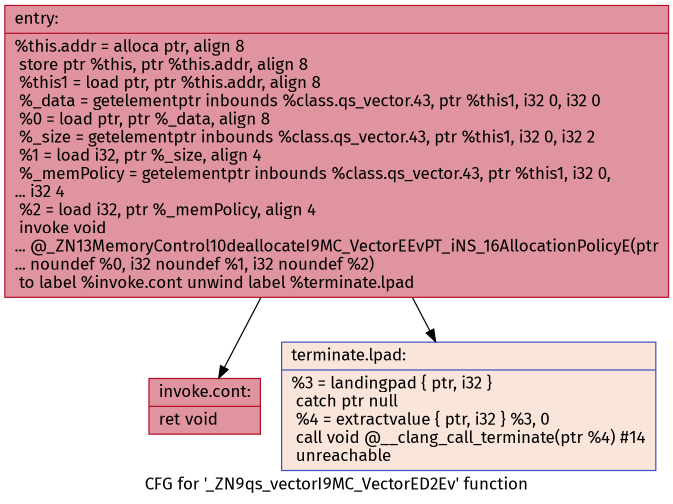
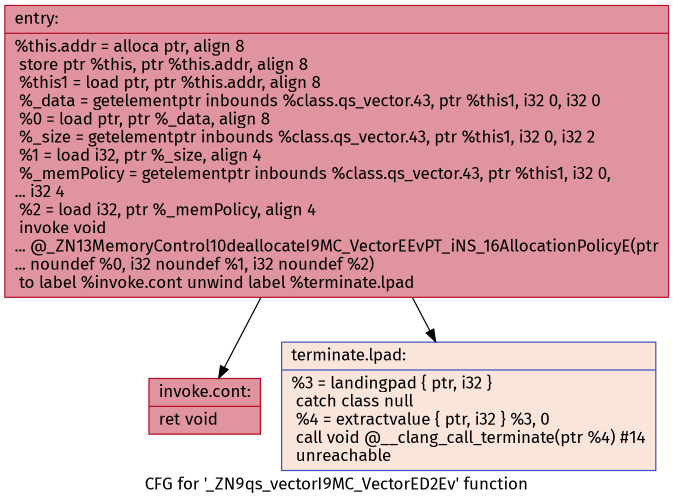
(345, 401) -> (352, 401)
